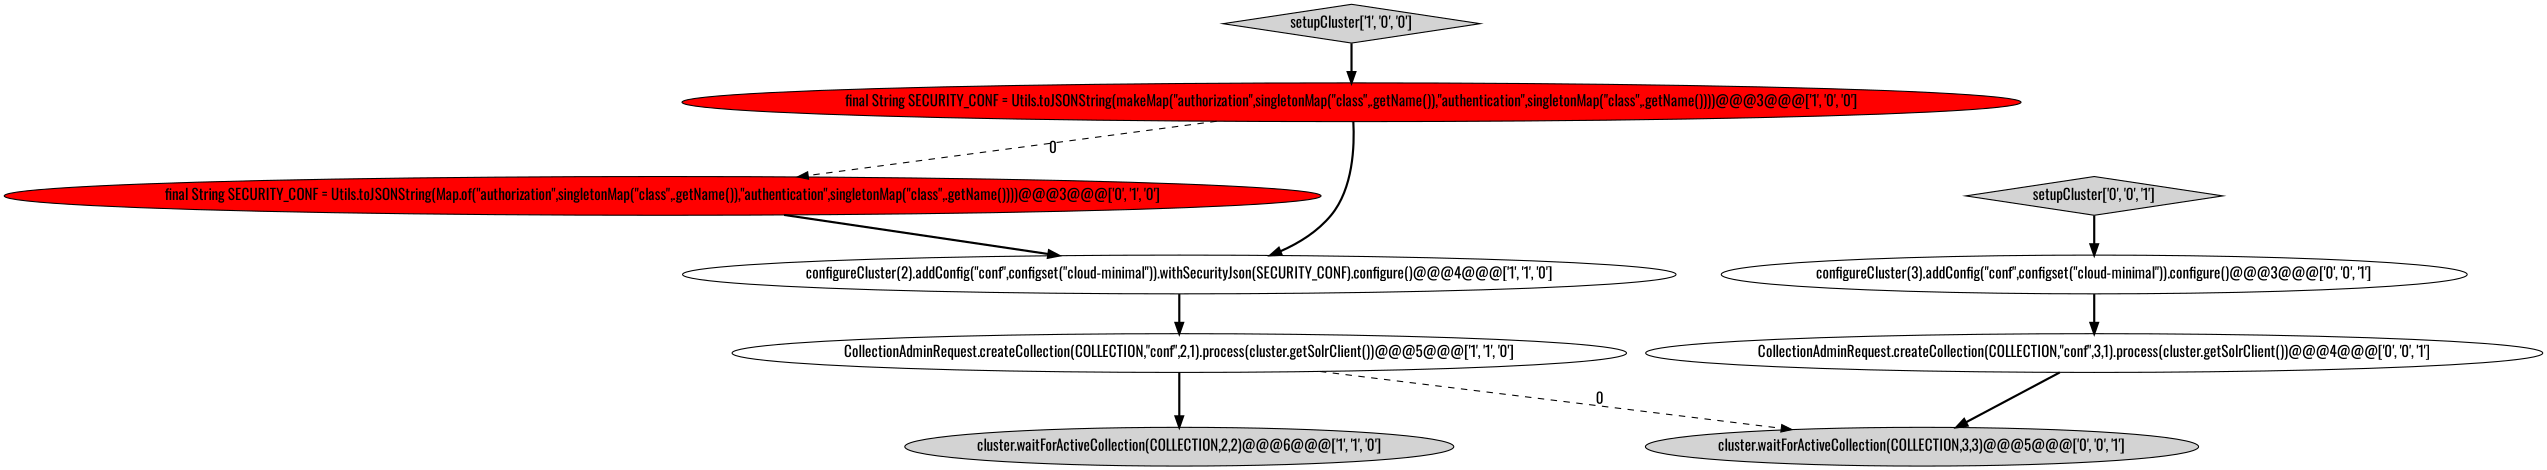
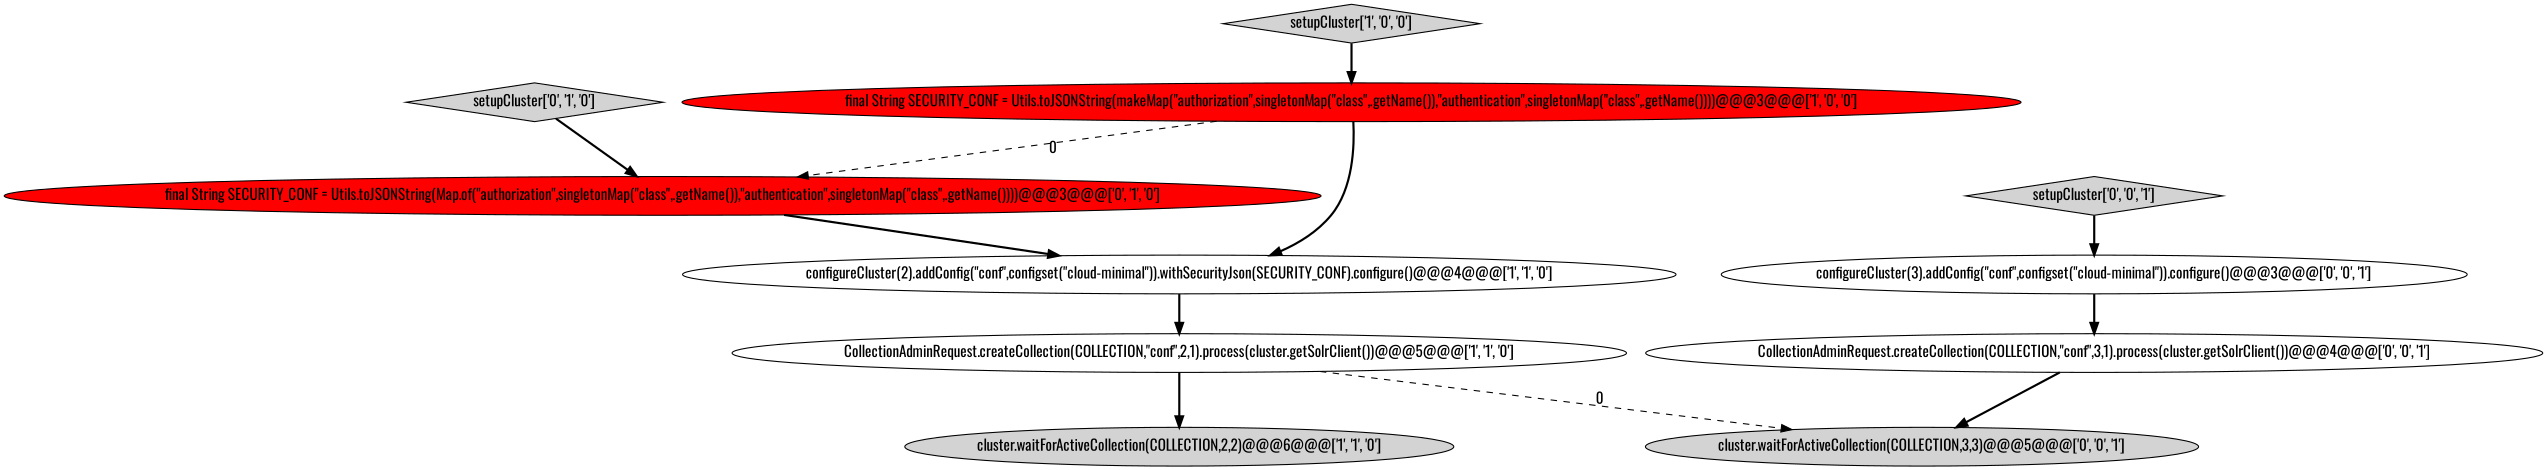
none -> (535, 102)
